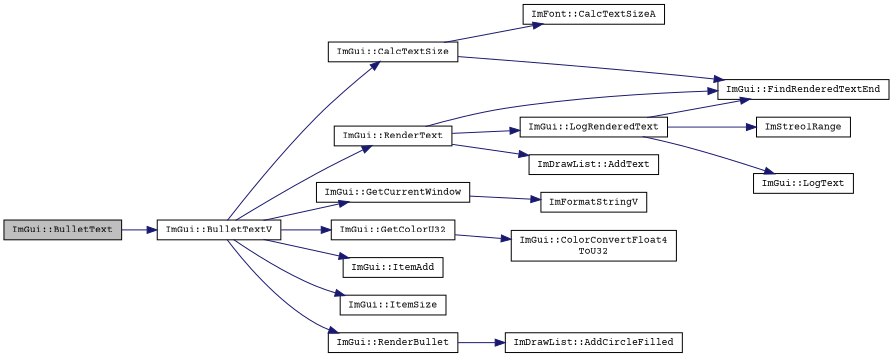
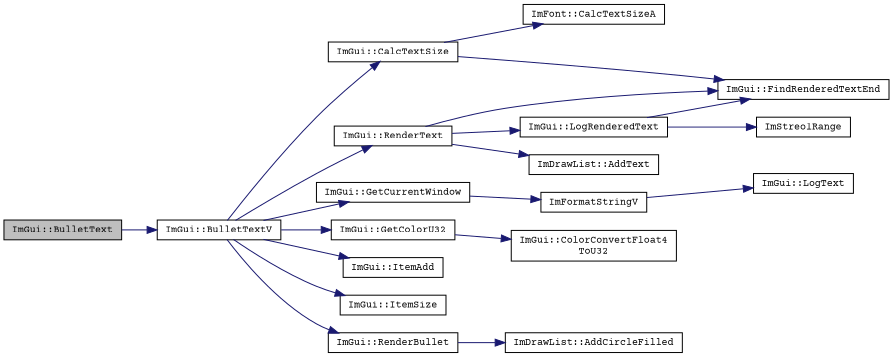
(704, 152) -> (695, 193)
